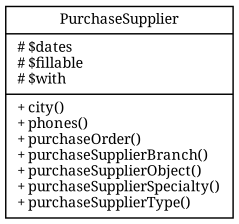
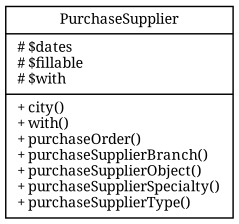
(53, 124) -> (44, 124)
